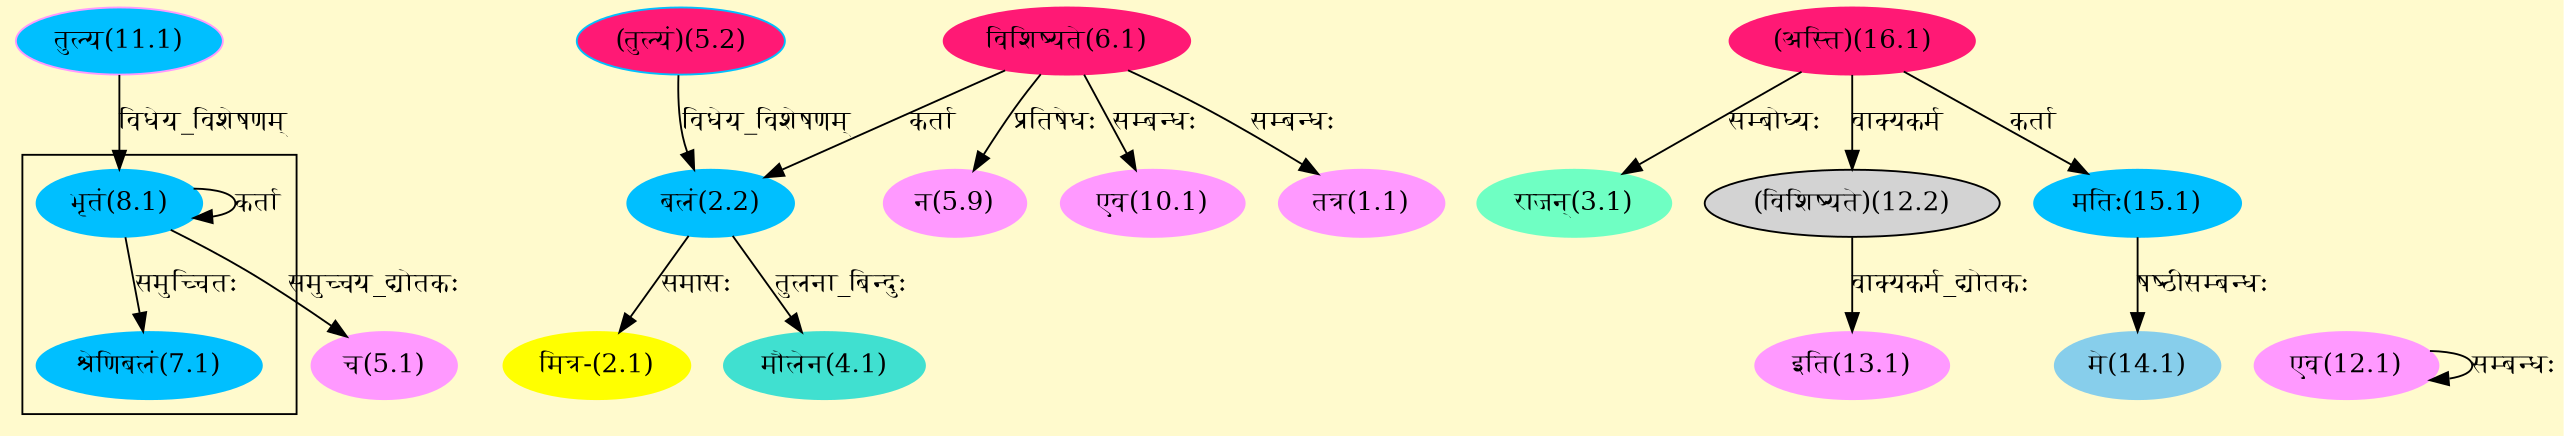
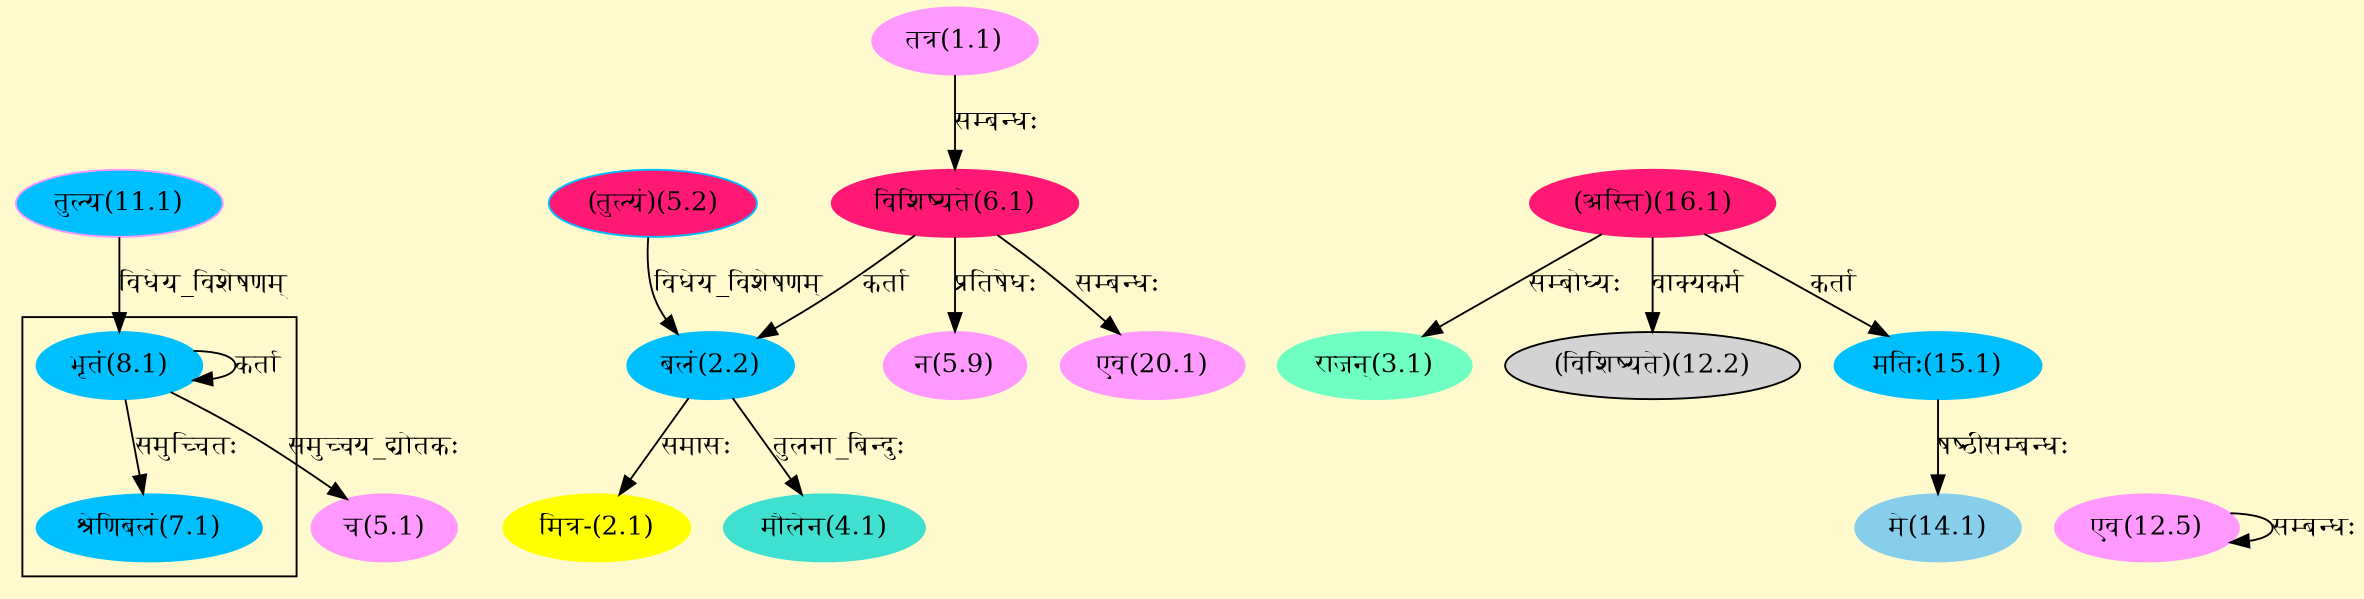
(1217, 114) -> (955, 113)
(1153, 203) -> (1153, 366)
(1852, 366) -> none
(2347, 366) -> (2147, 528)
